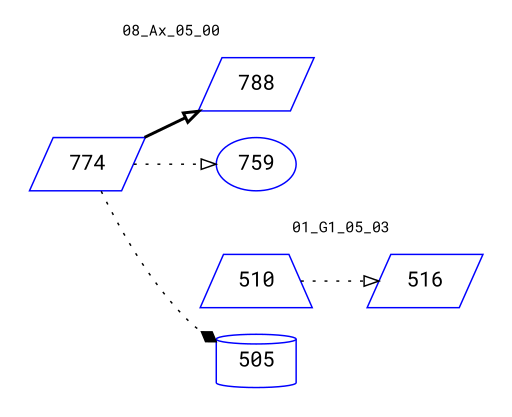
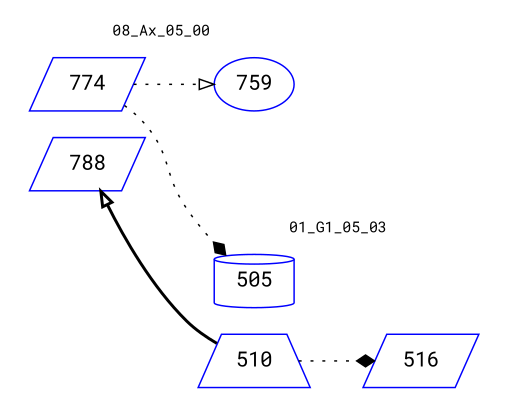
(165, 128) -> (153, 282)
(332, 281) -> (328, 361)
